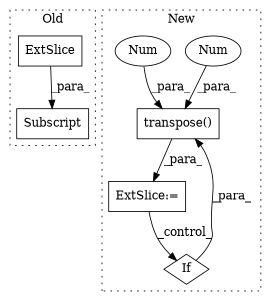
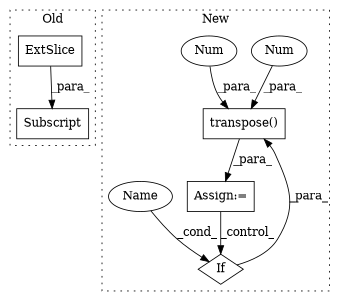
none -> (140, 196)
(147, 196) -> (221, 196)
